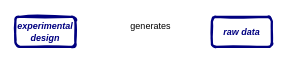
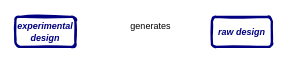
(242, 32) -> (242, 32)
